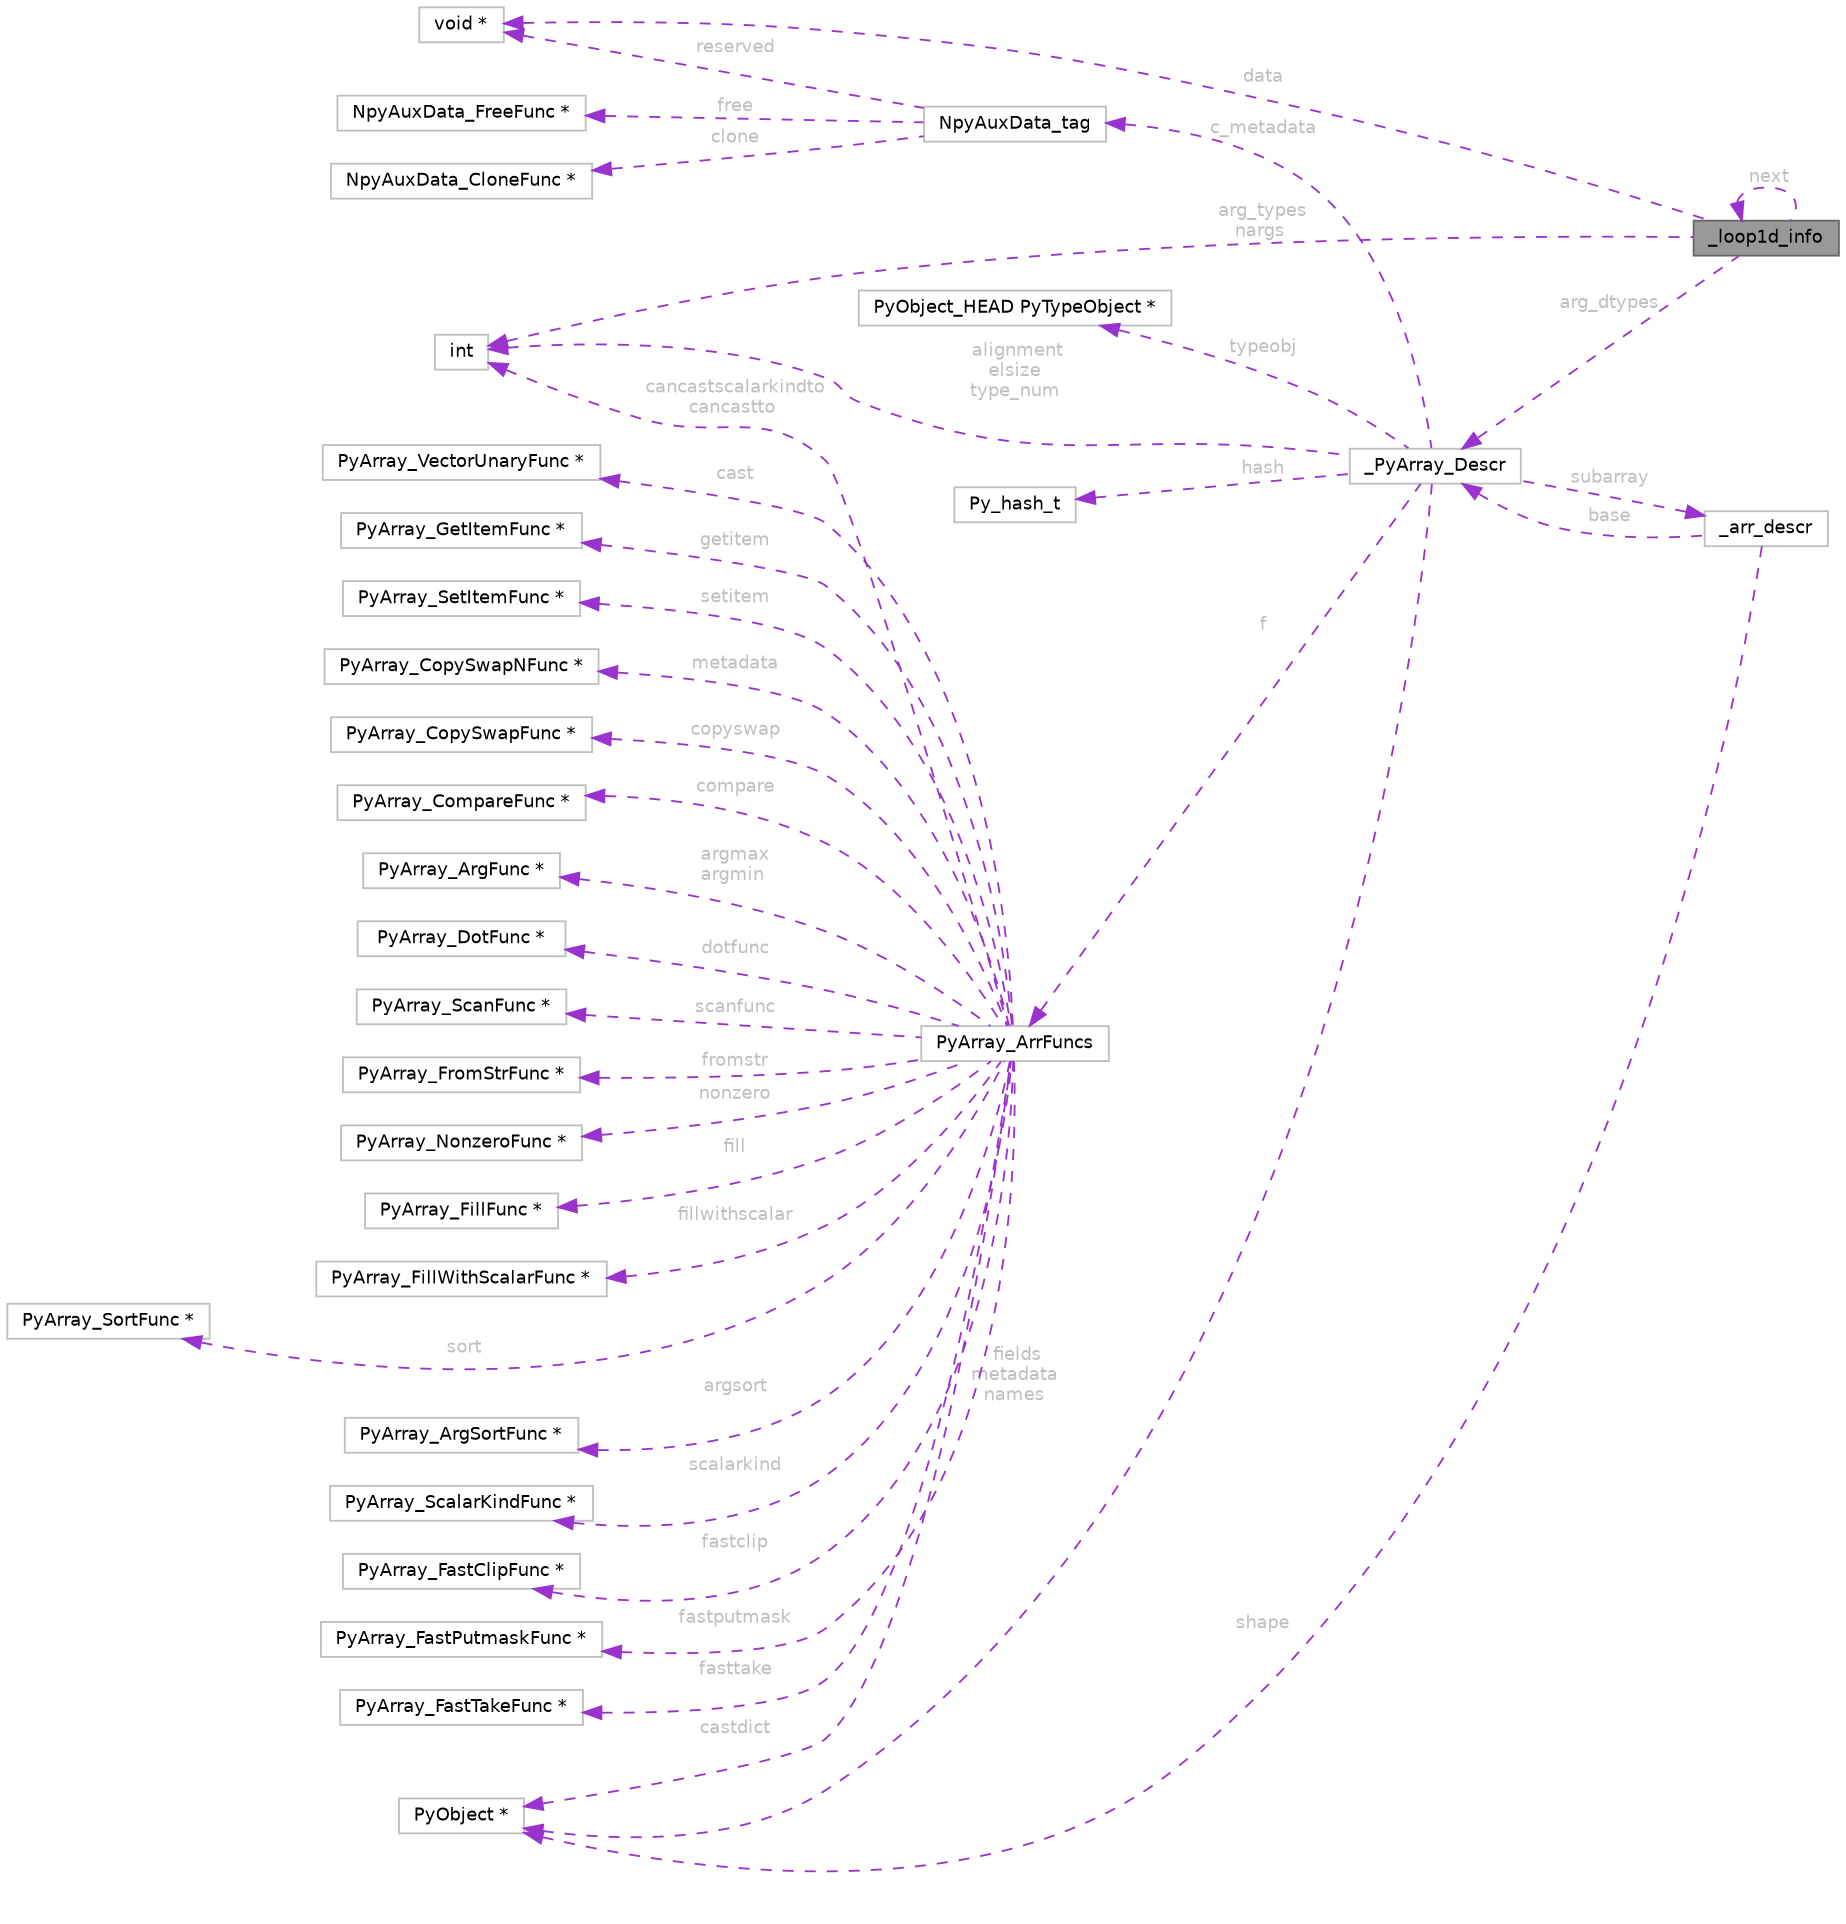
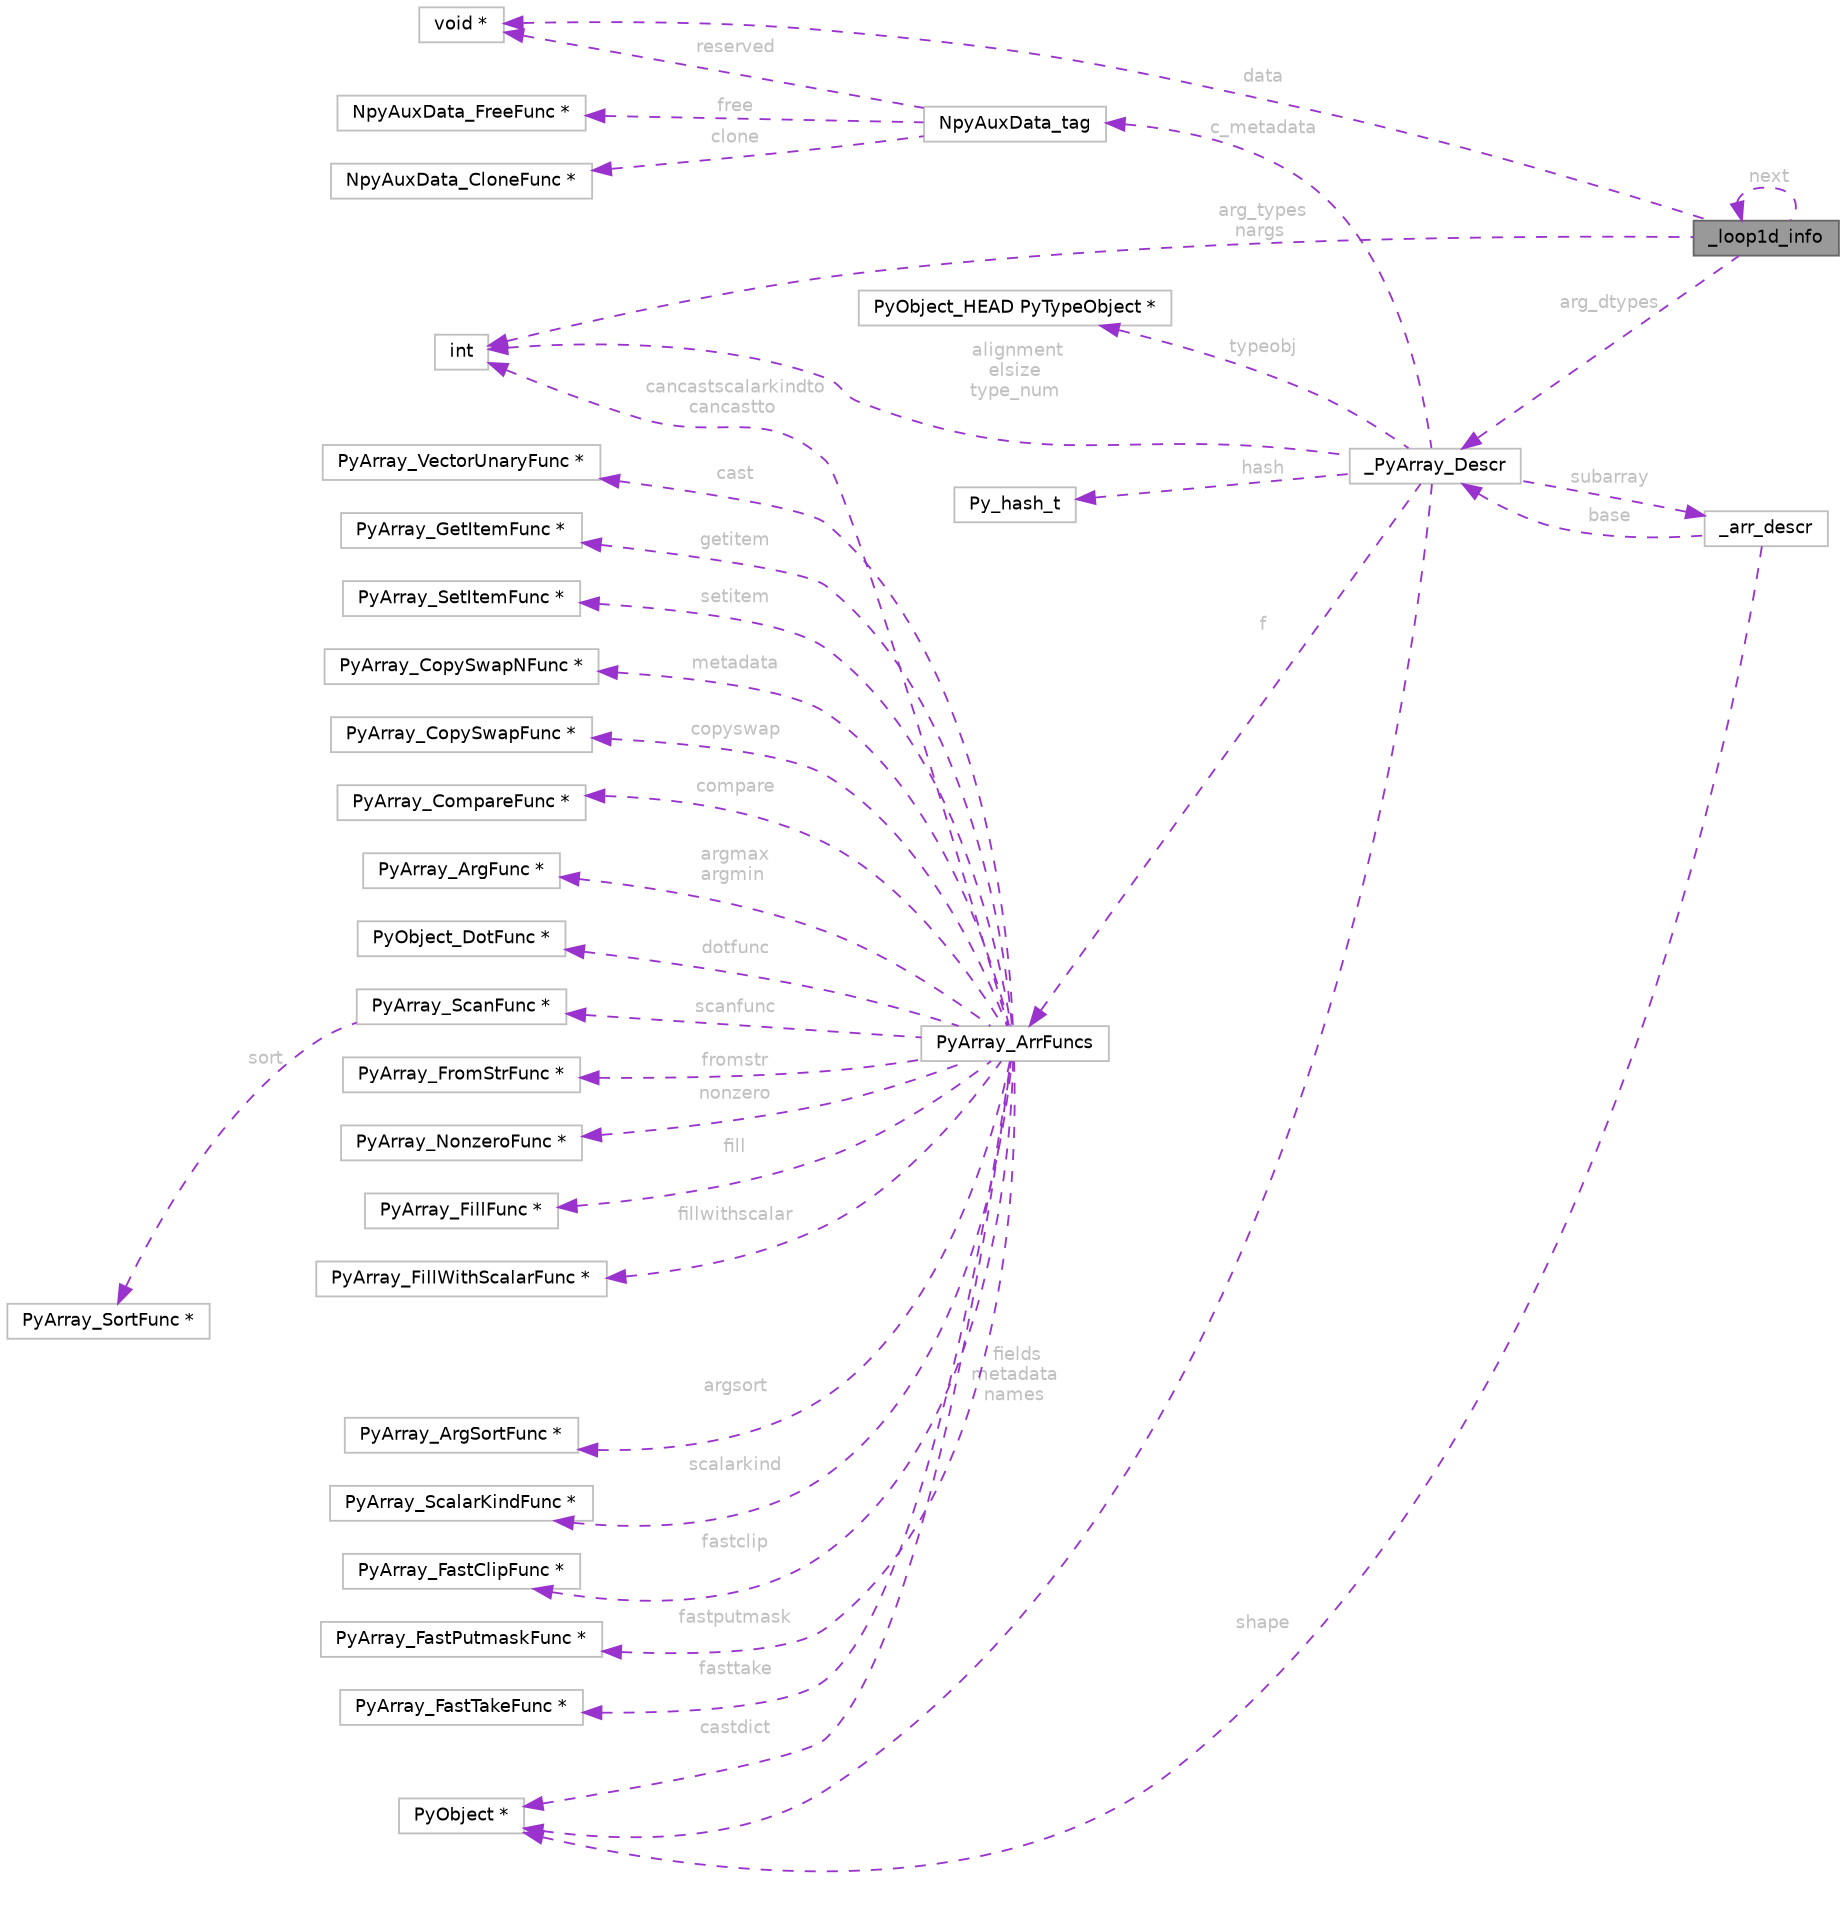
(462, 939) -> (462, 939)
(662, 1348) -> (220, 1134)
